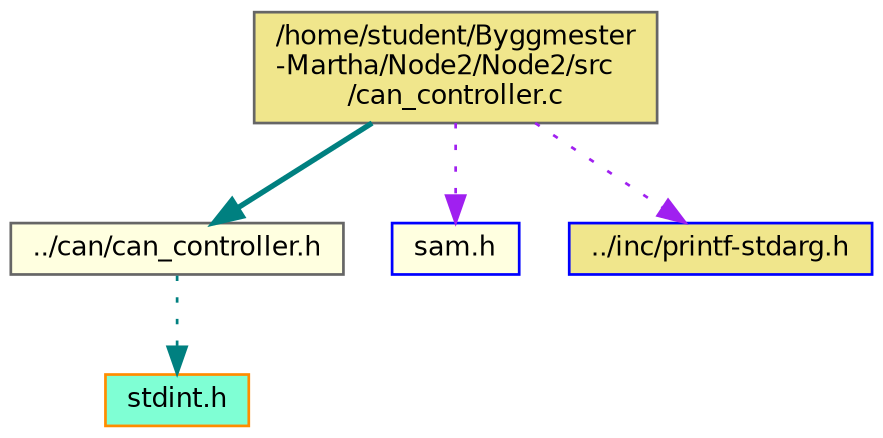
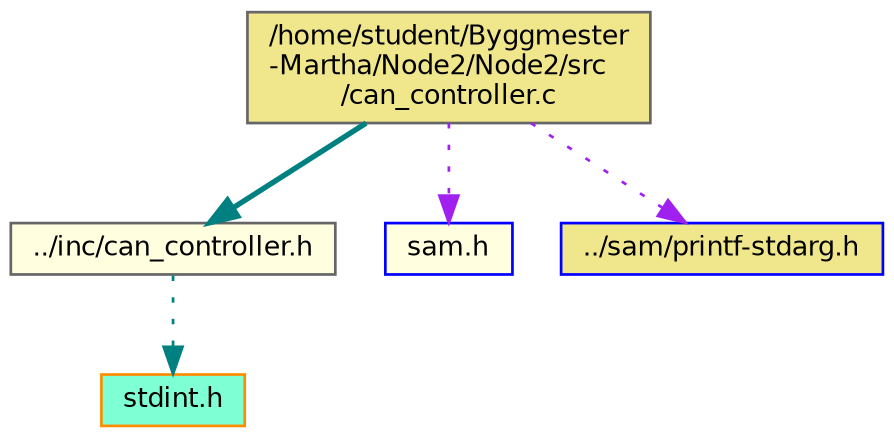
(177, 249) -> (173, 249)
(721, 249) -> (722, 249)
